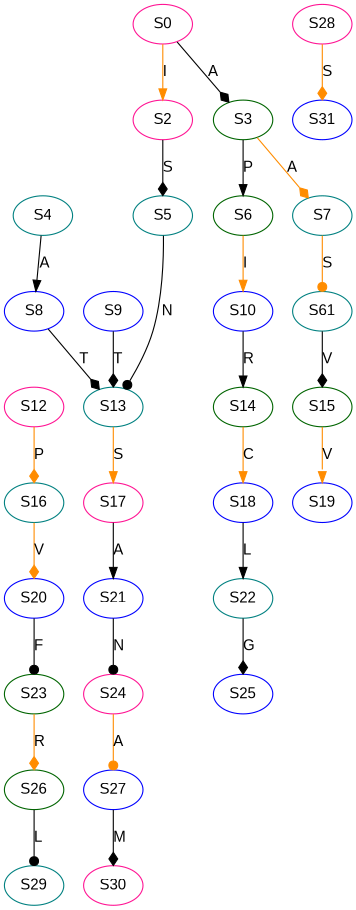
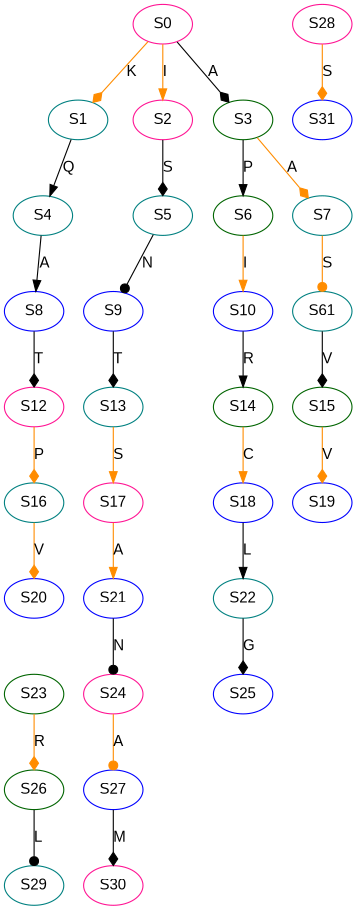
none -> (78, 120)
(158, 311) -> (140, 260)
(69, 354) -> (34, 353)
(322, 448) -> (322, 448)
(113, 545) -> (113, 545)
(34, 642) -> none
